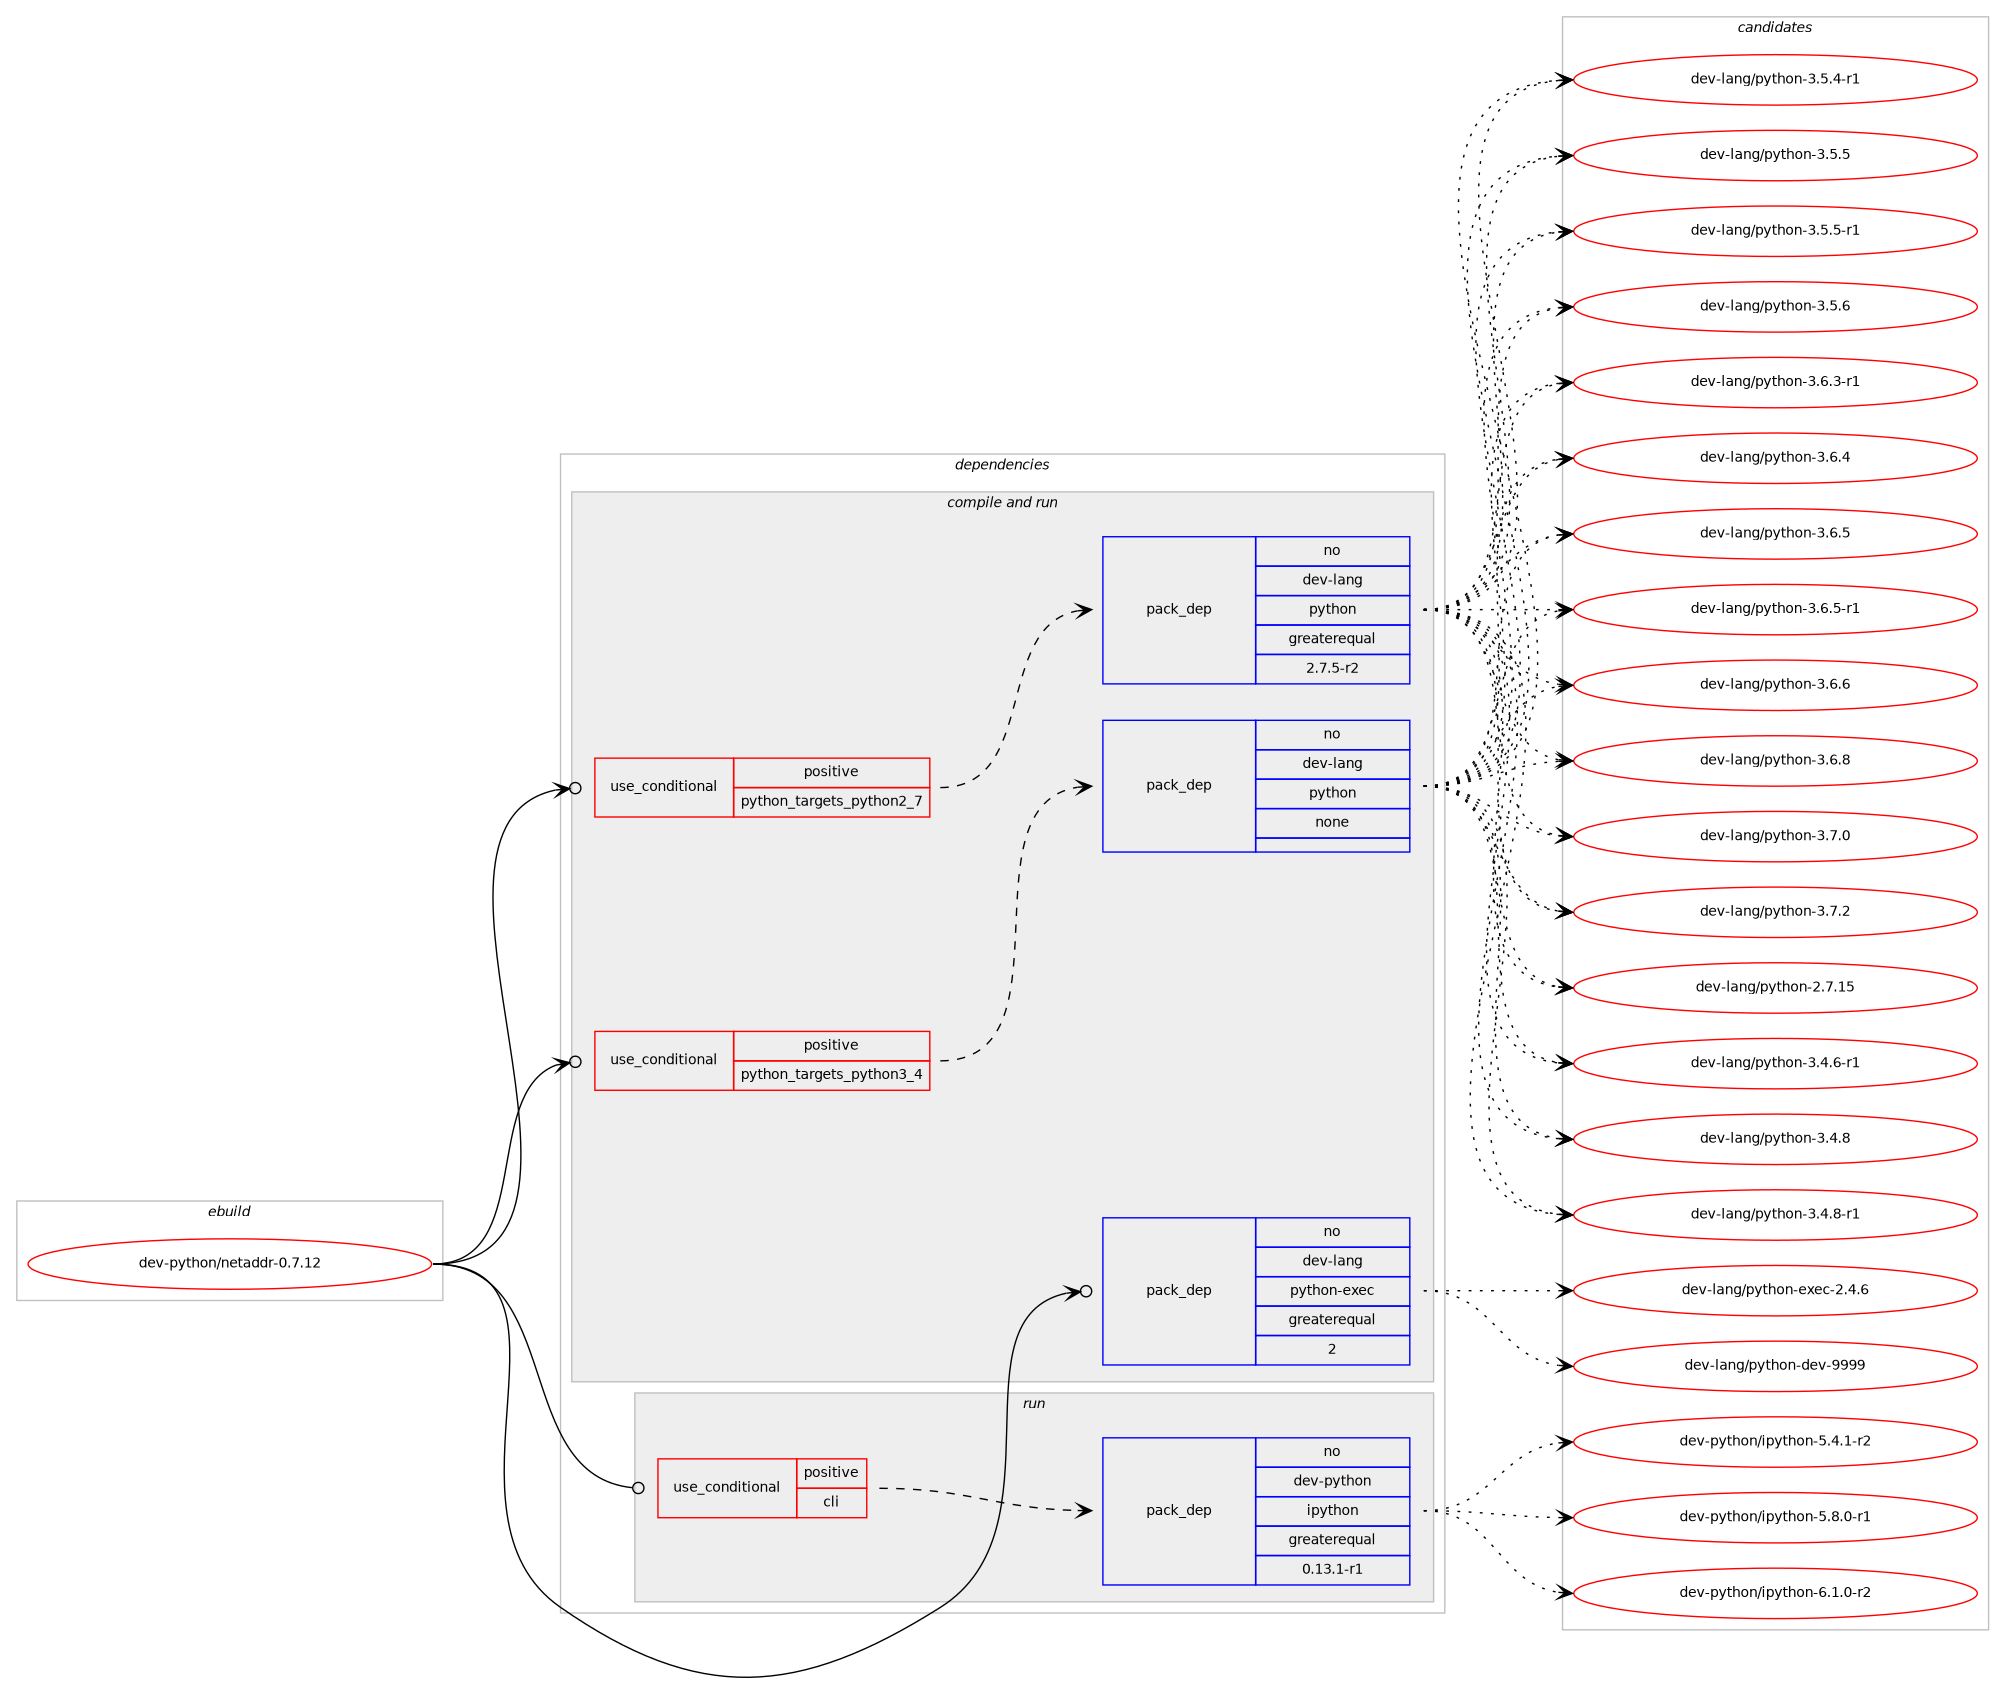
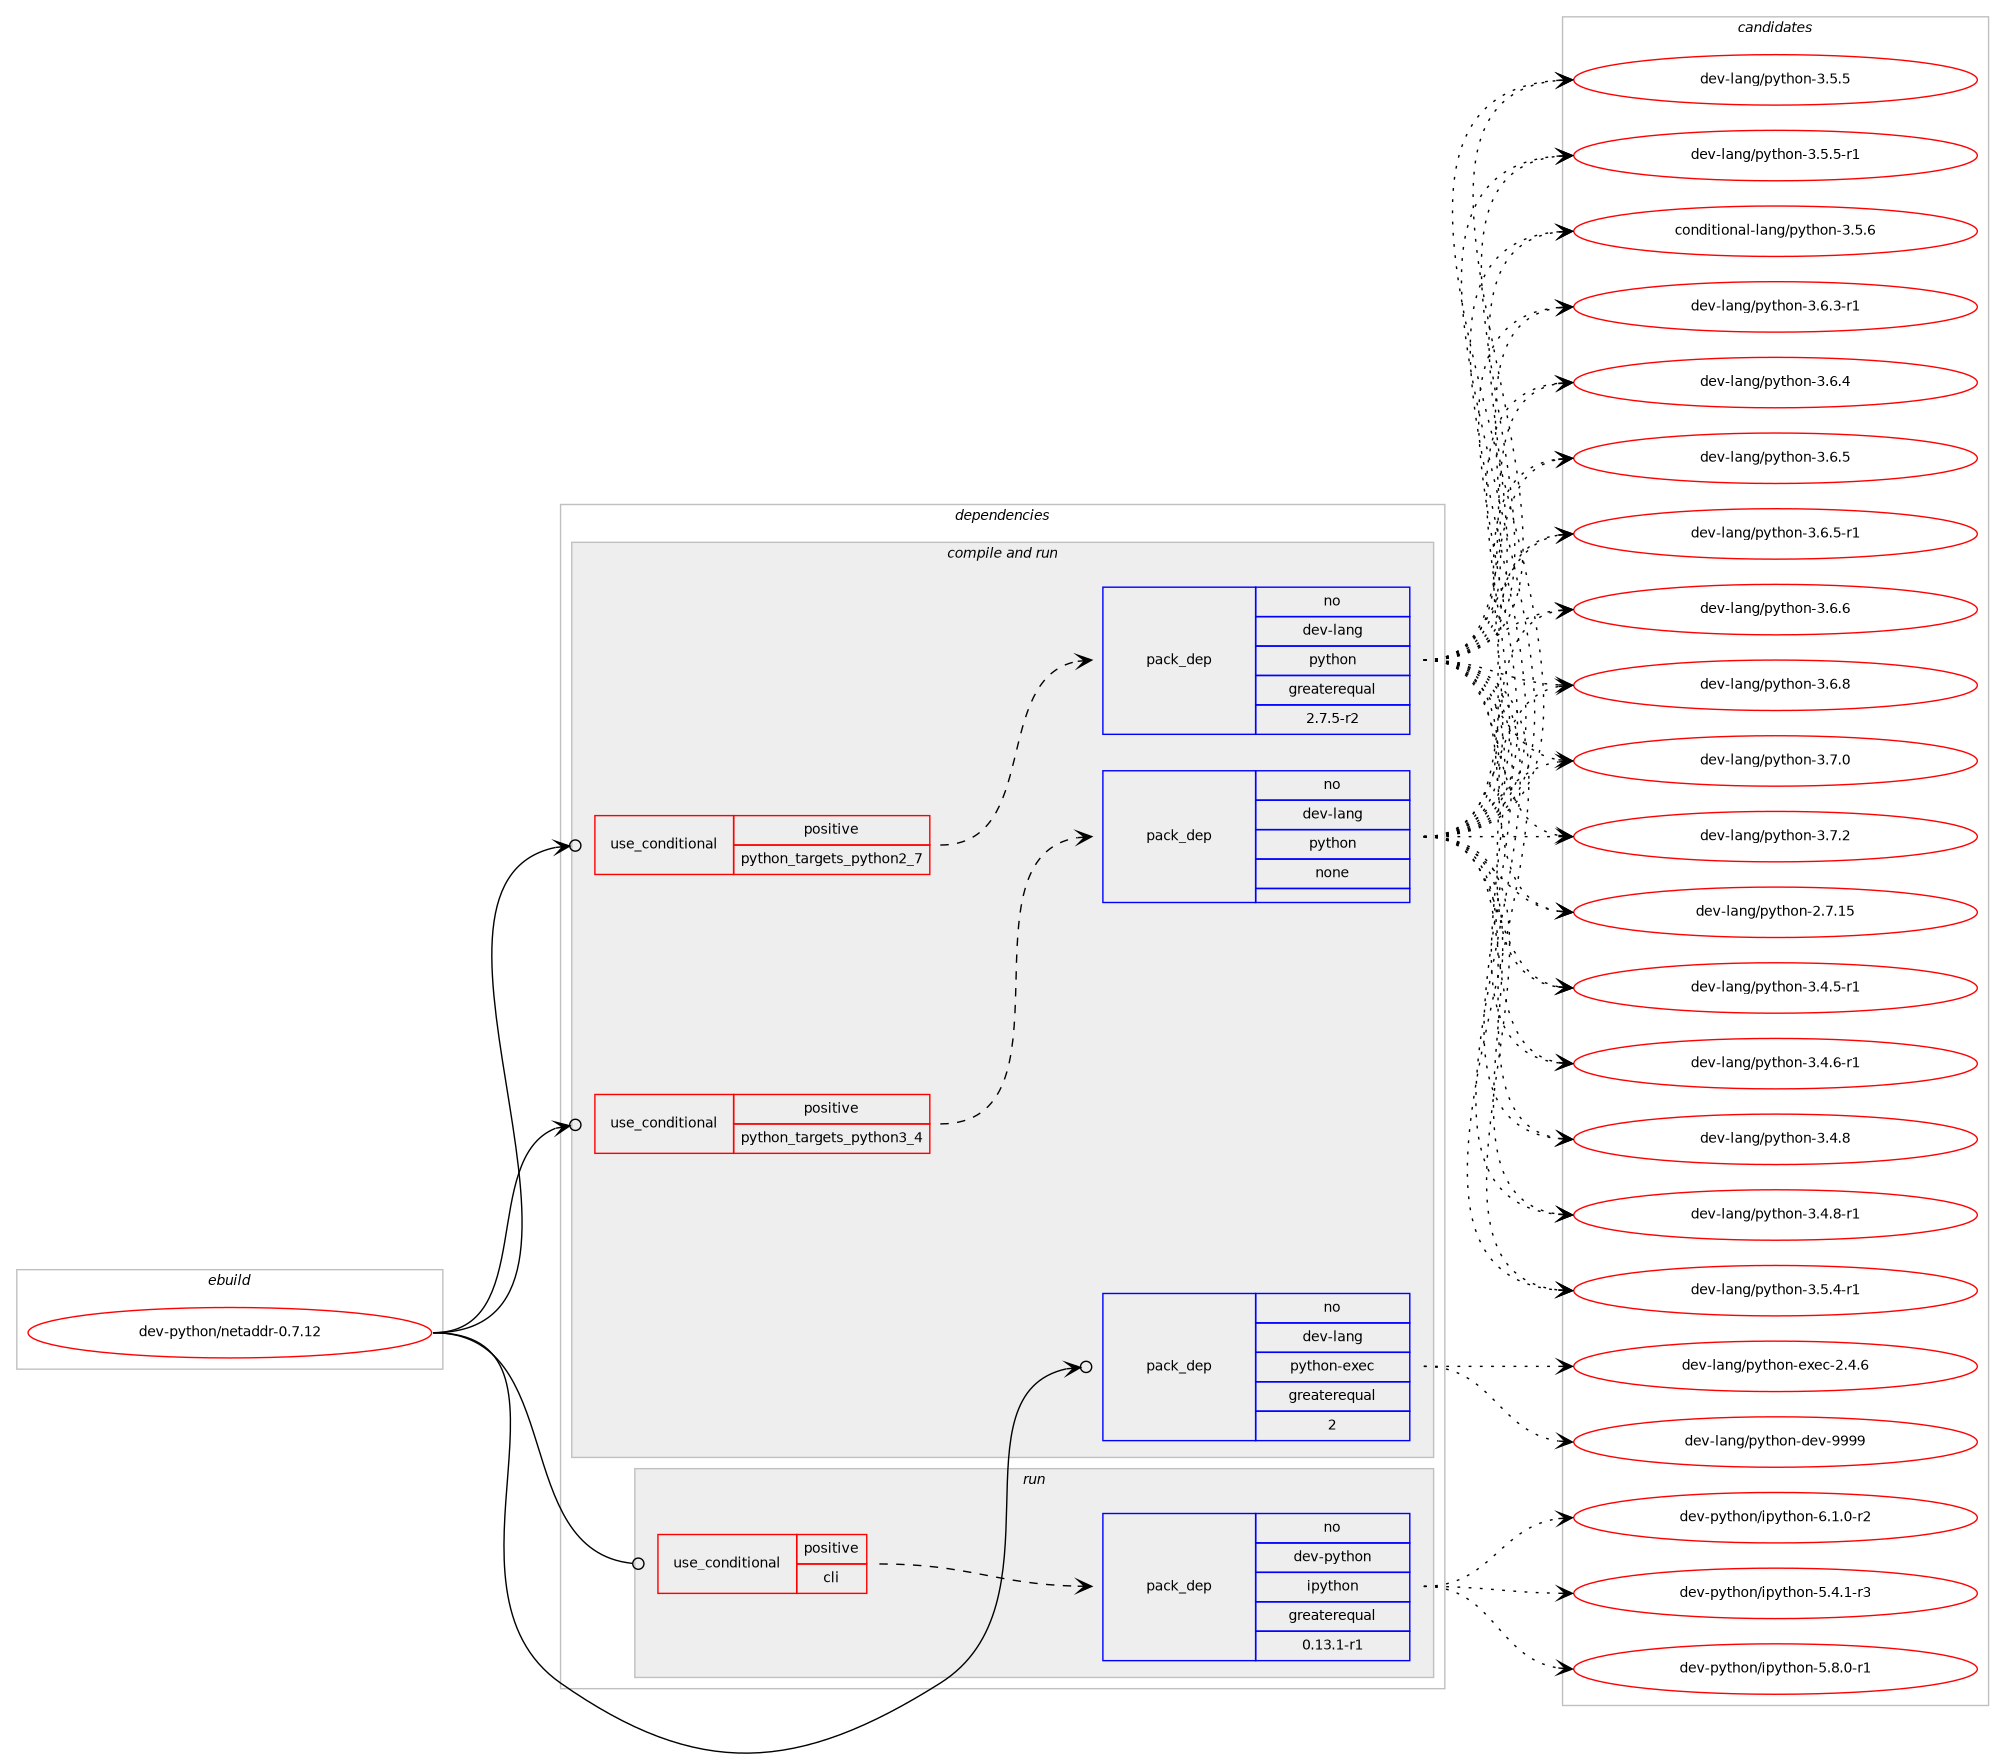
(1776, 307) -> (1776, 231)
none -> (1776, 988)
(1776, 1442) -> (1776, 1593)
